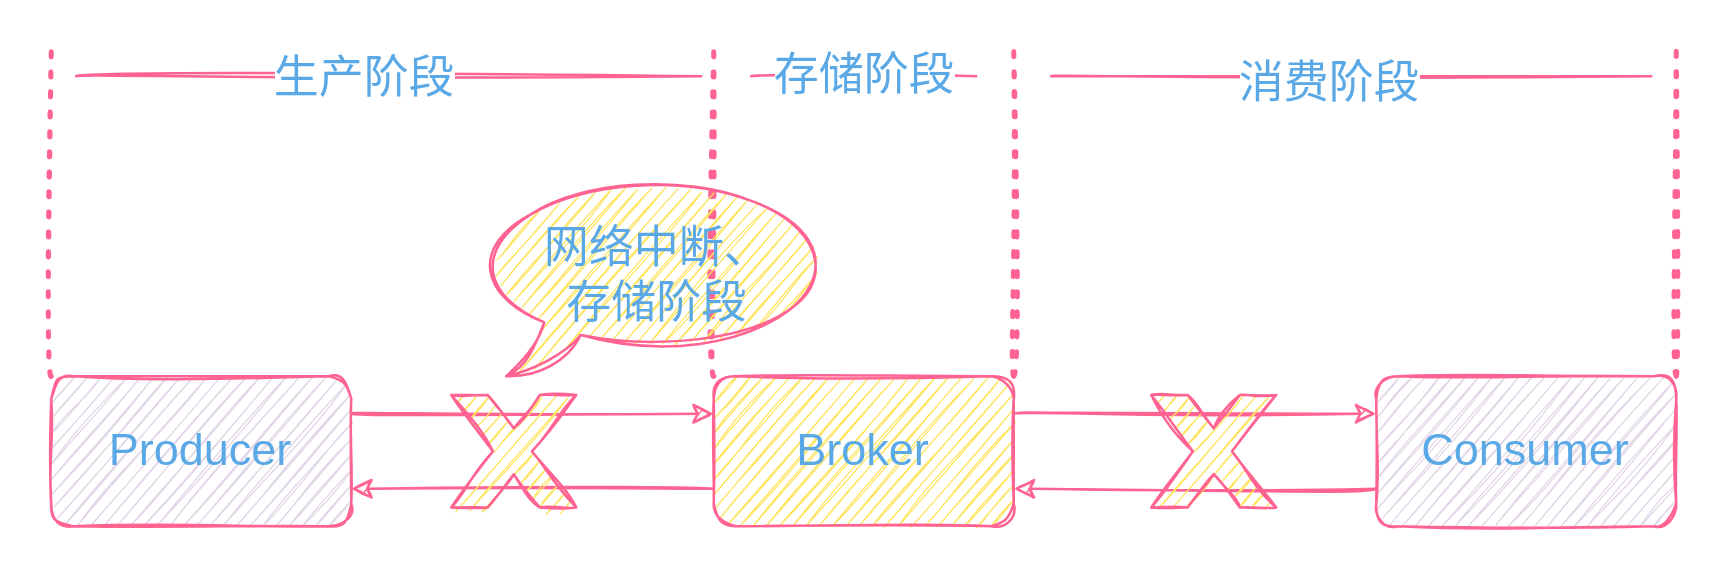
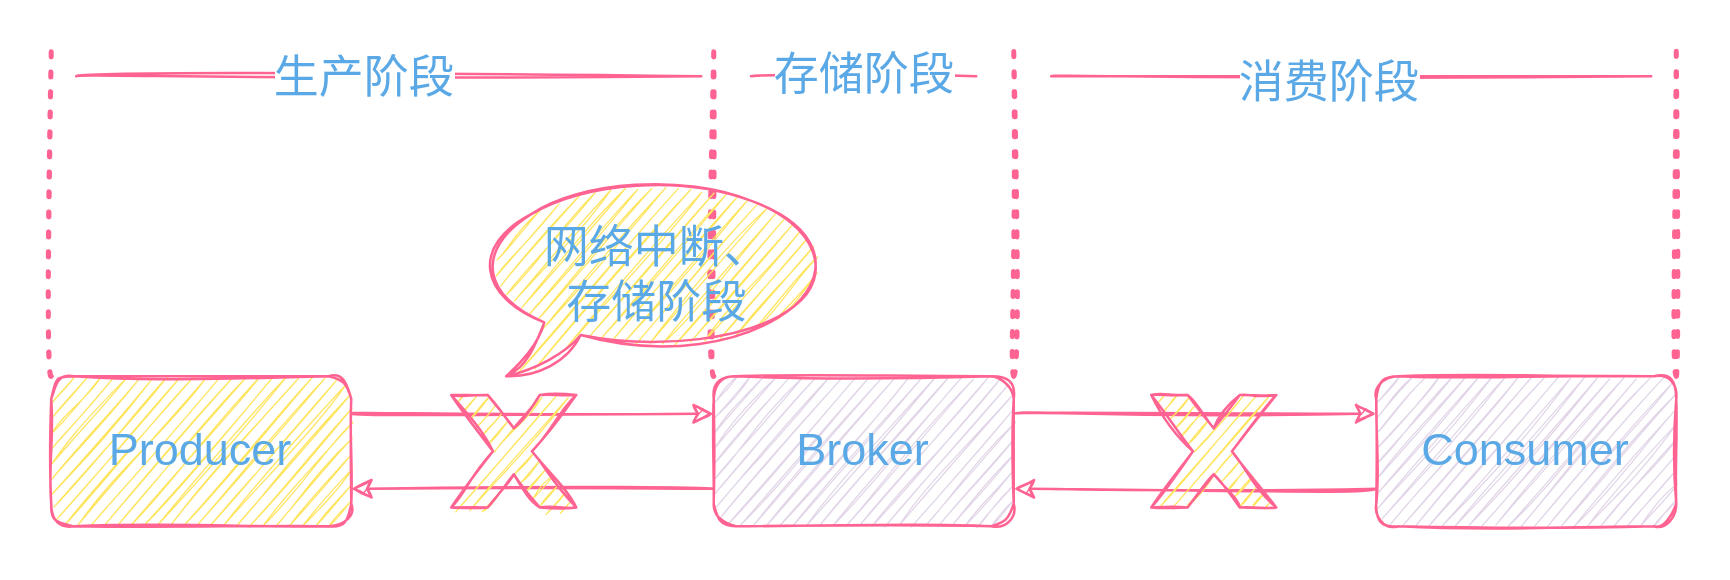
(201, 451) -> (201, 451)
(864, 451) -> (864, 451)
